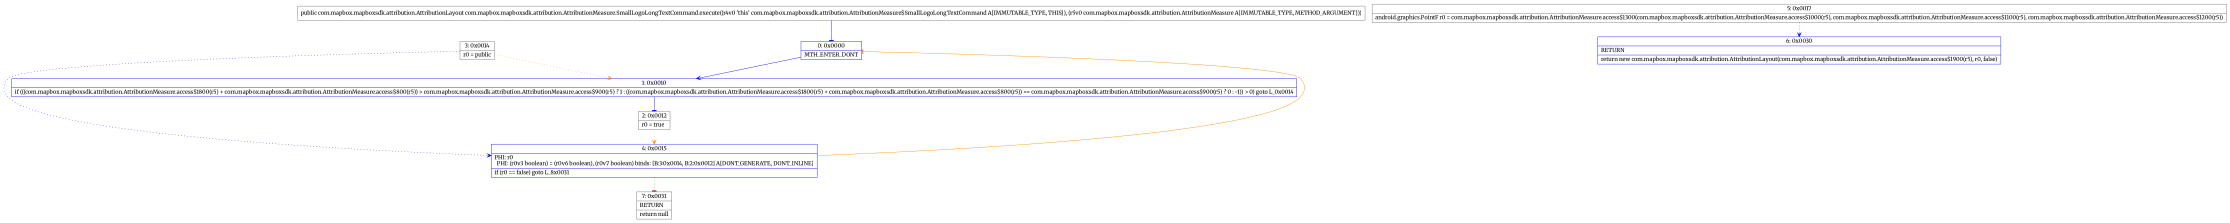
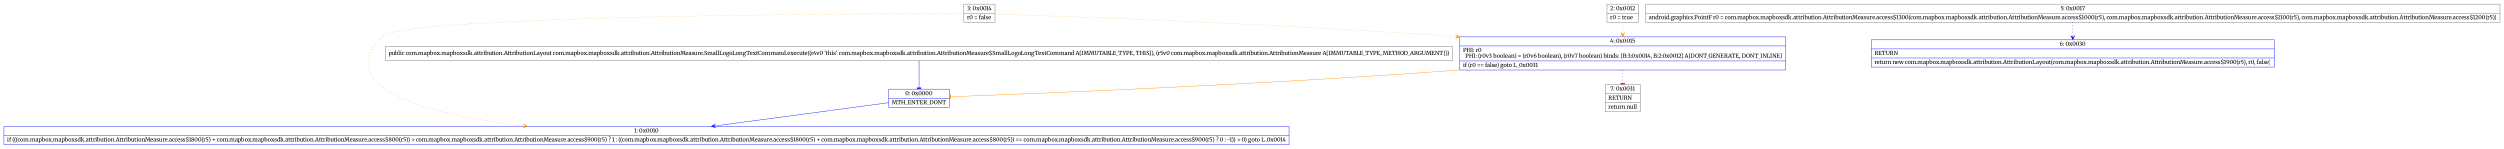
(477, 55) -> (979, 18)
(13, 100) -> (1225, 23)
(654, 103) -> none
(532, 173) -> (1500, 65)
